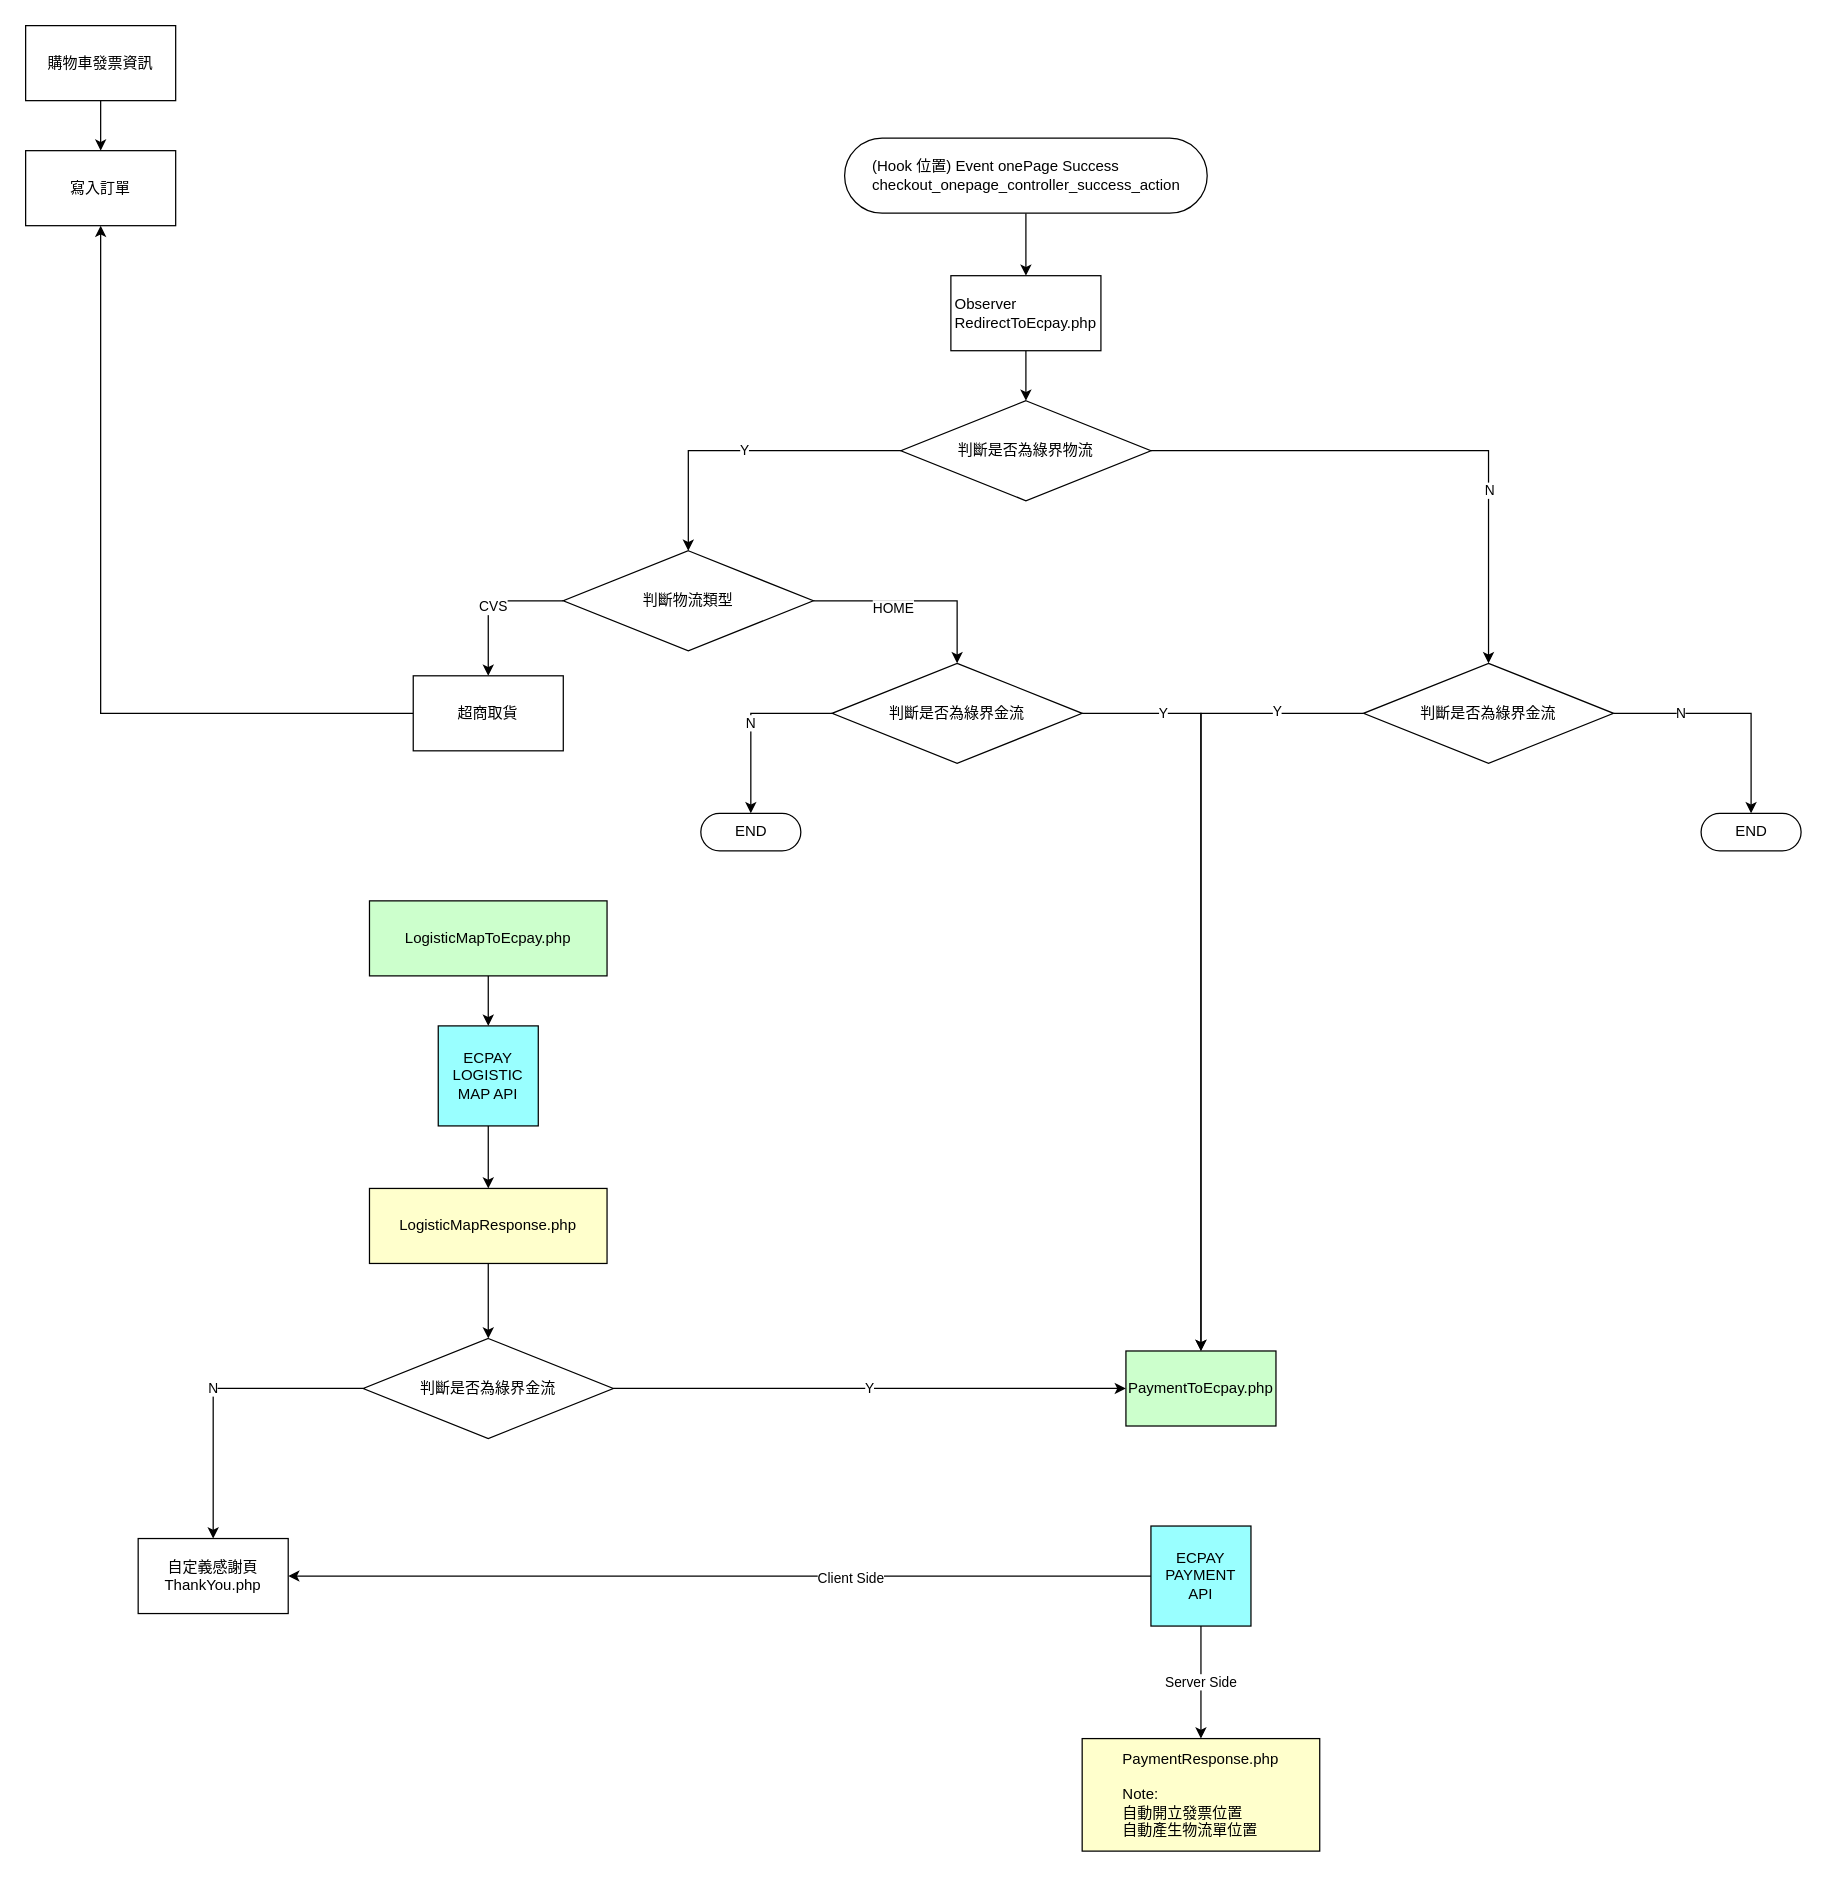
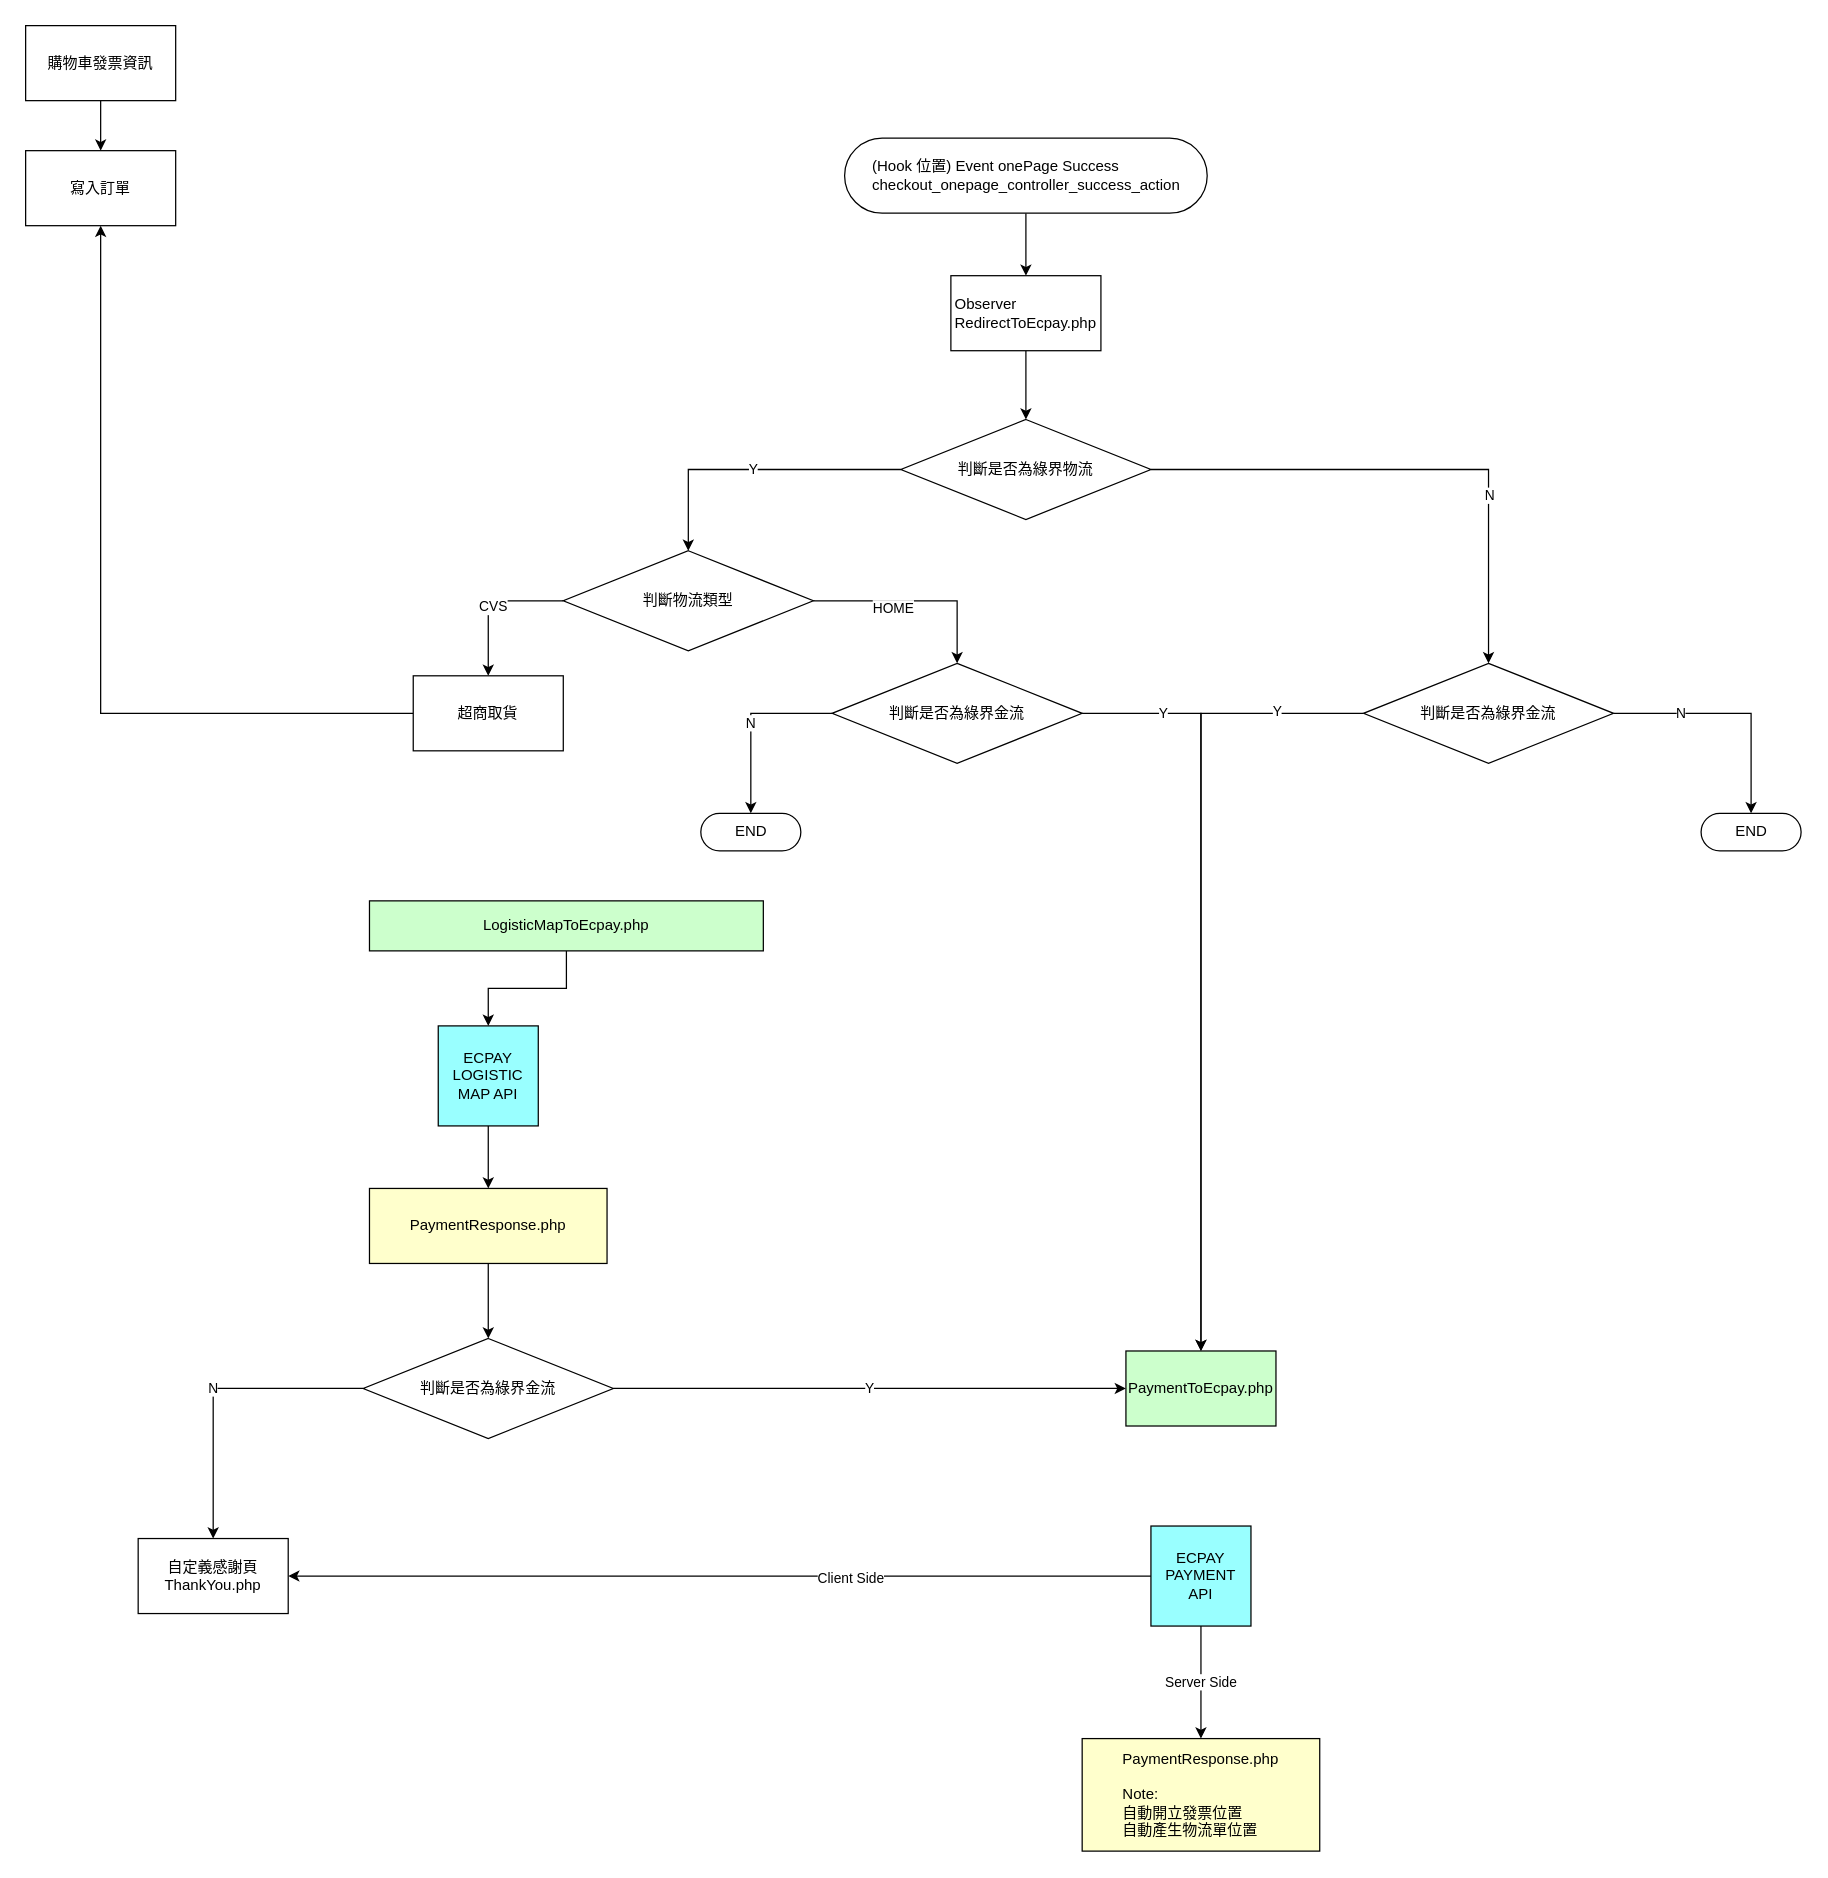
(1026, 451) -> (1026, 469)
(488, 938) -> (566, 926)
(488, 1226) -> (488, 1226)
